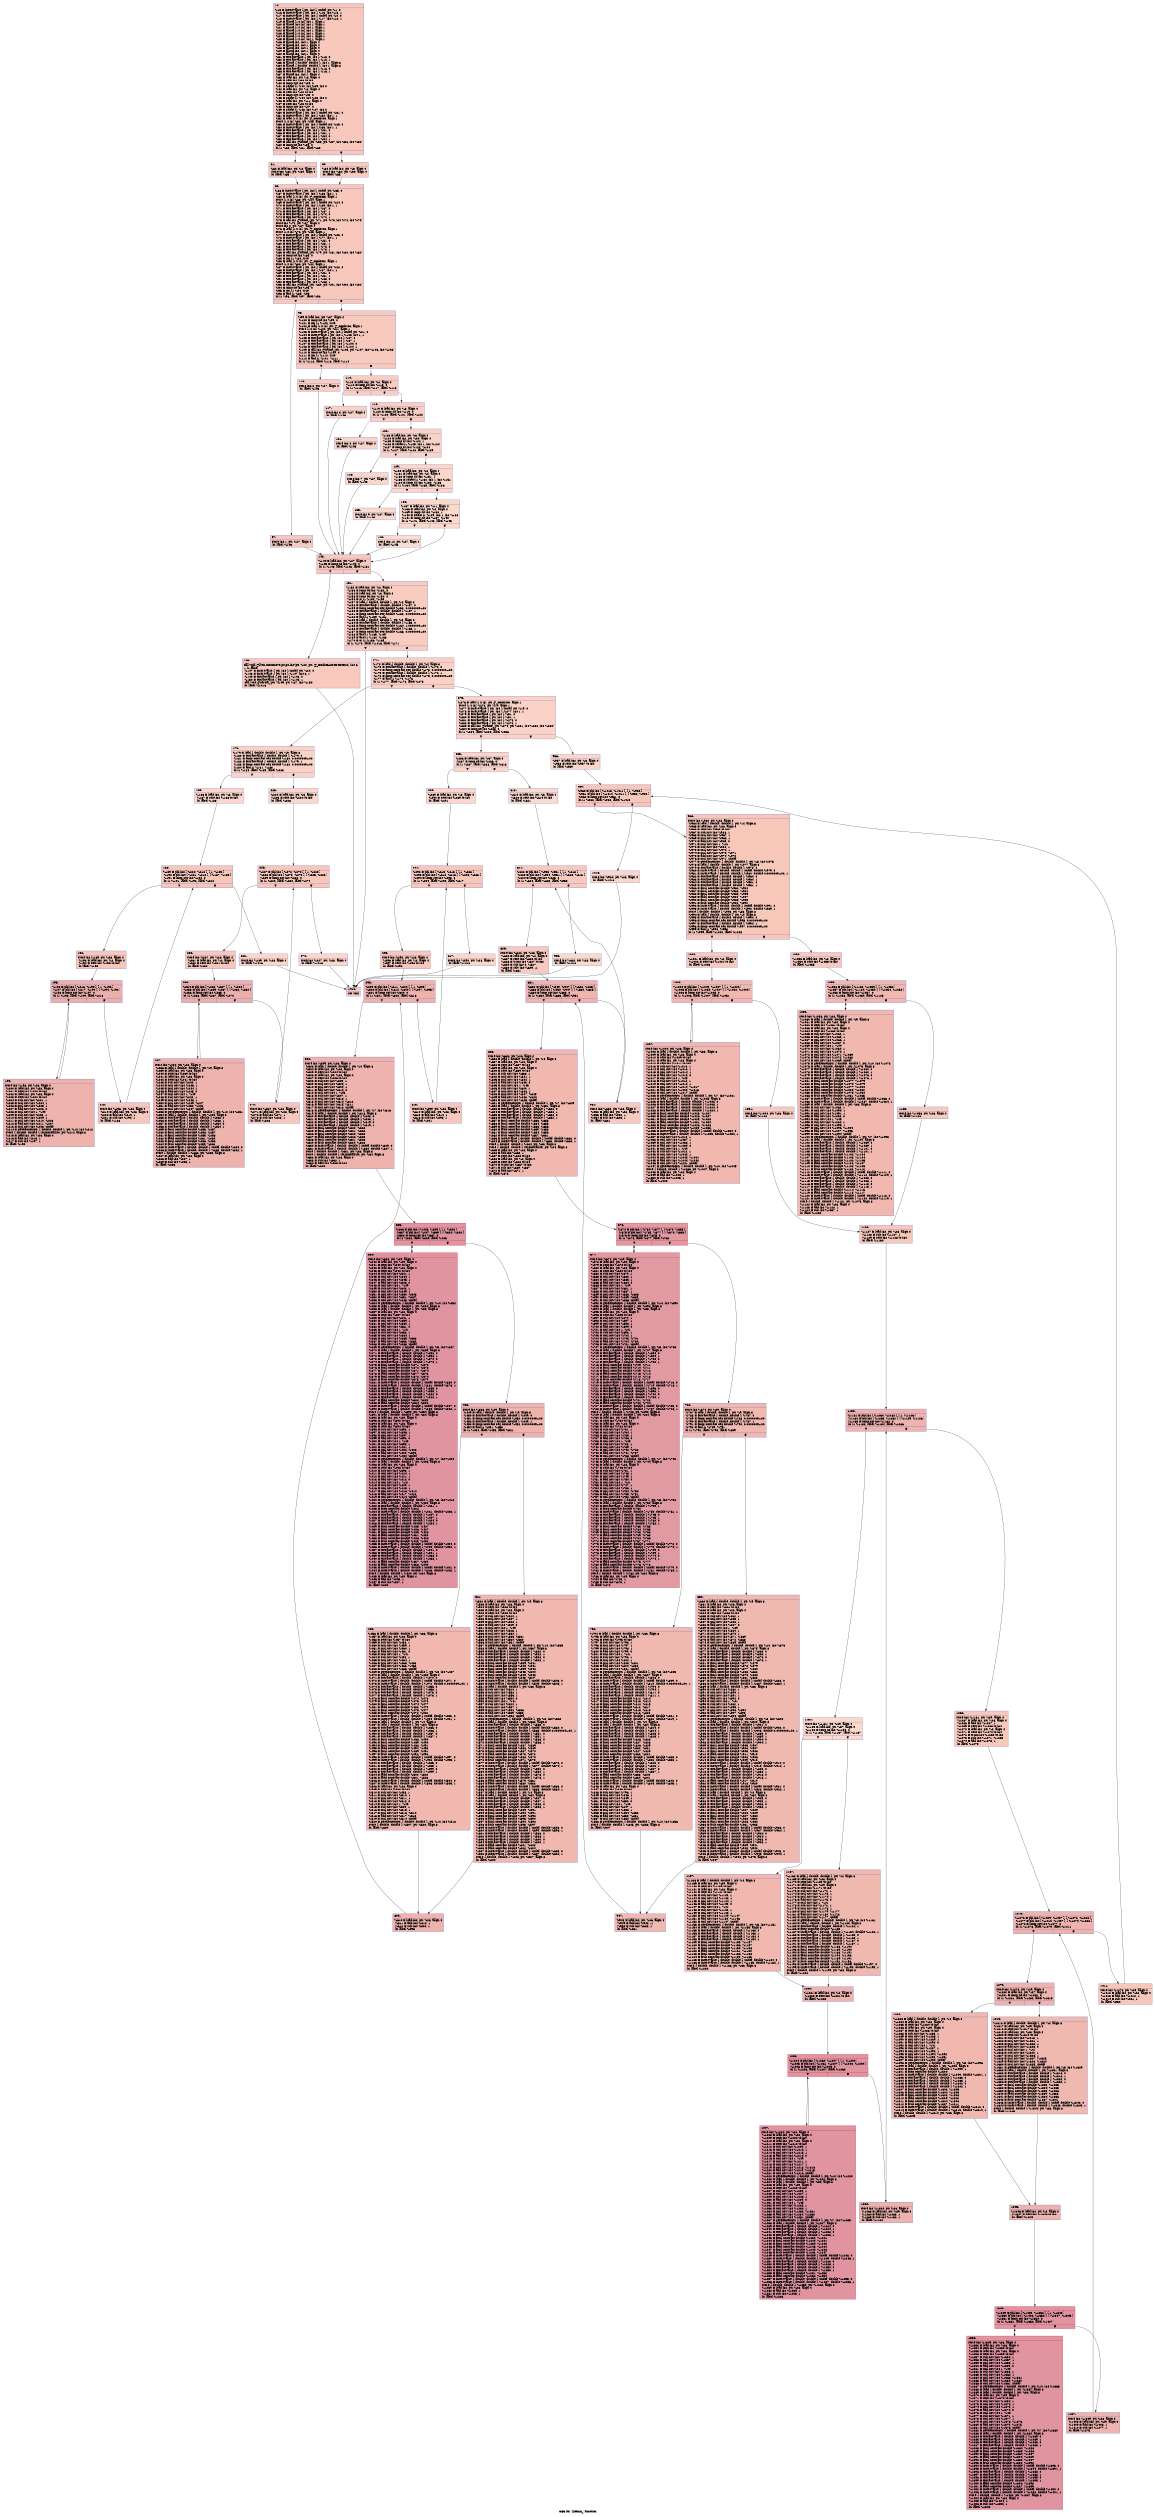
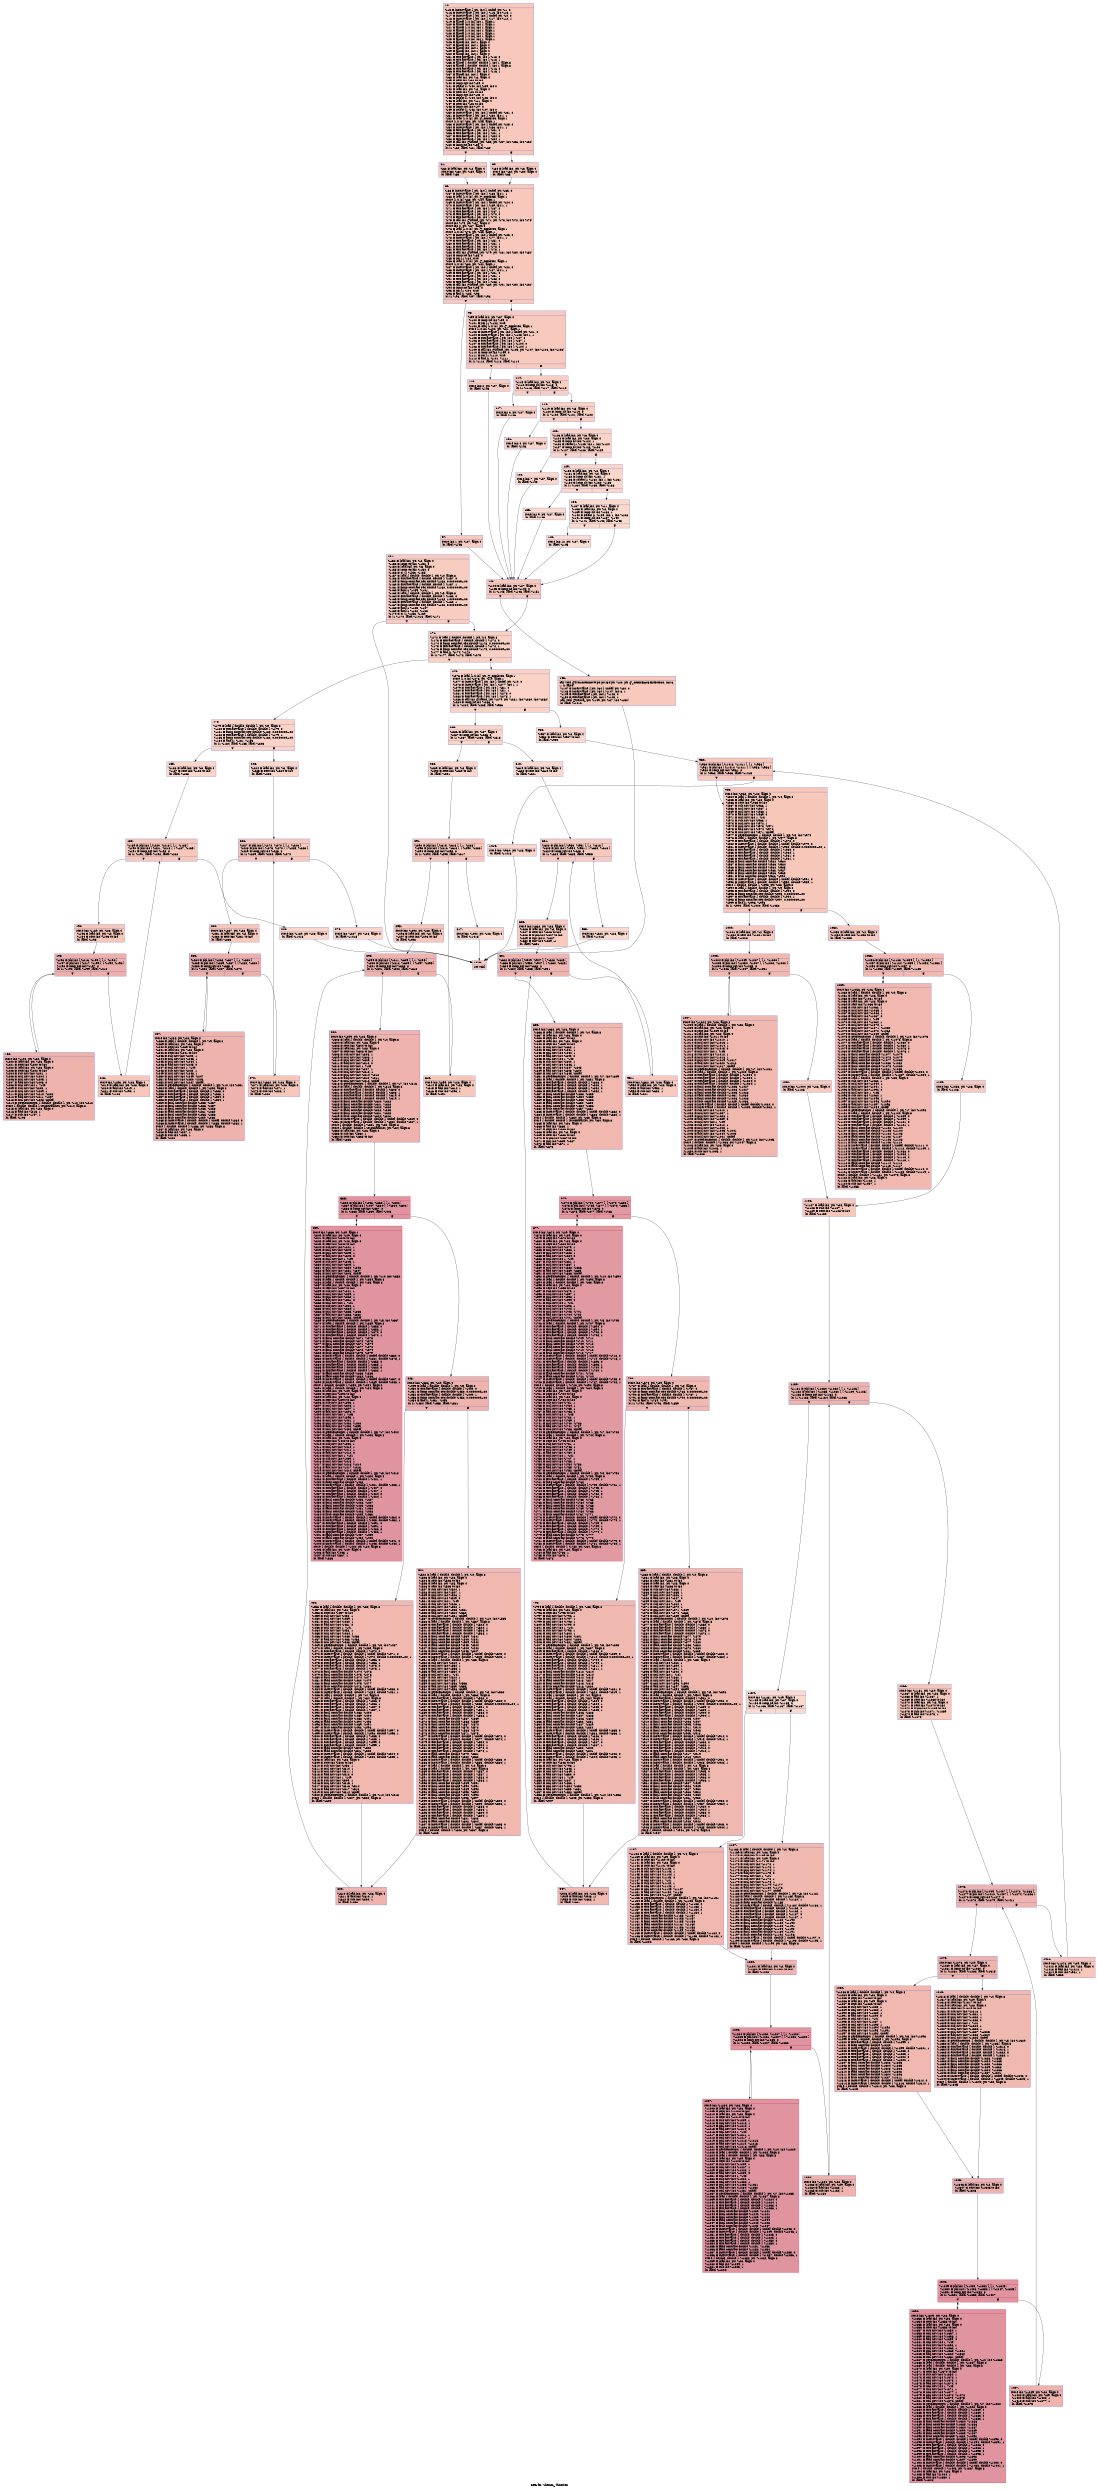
(378, 574) -> (521, 617)
